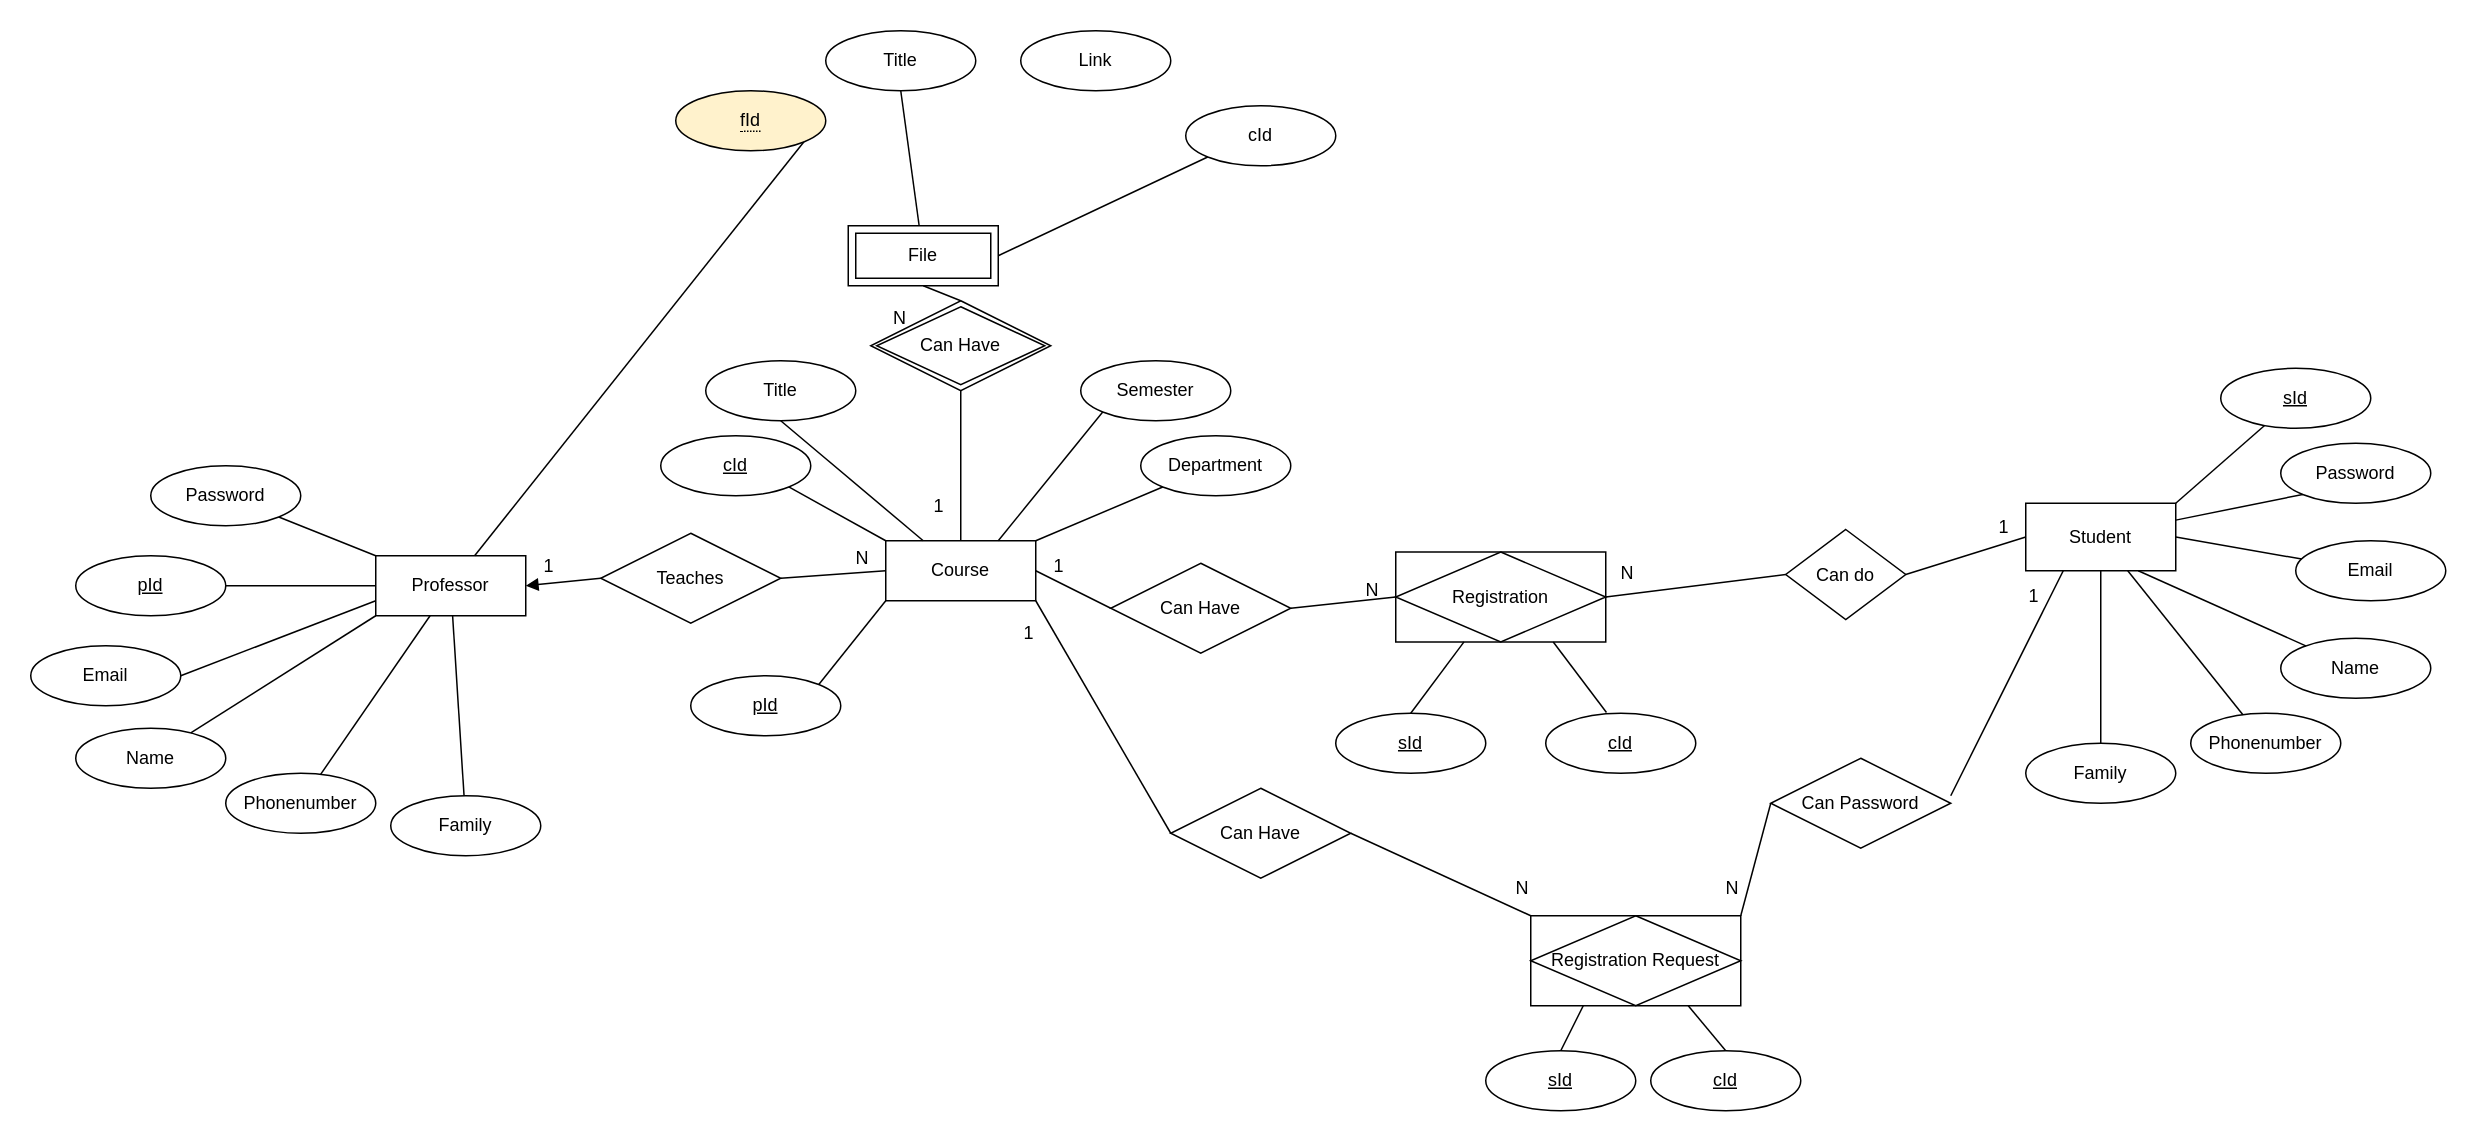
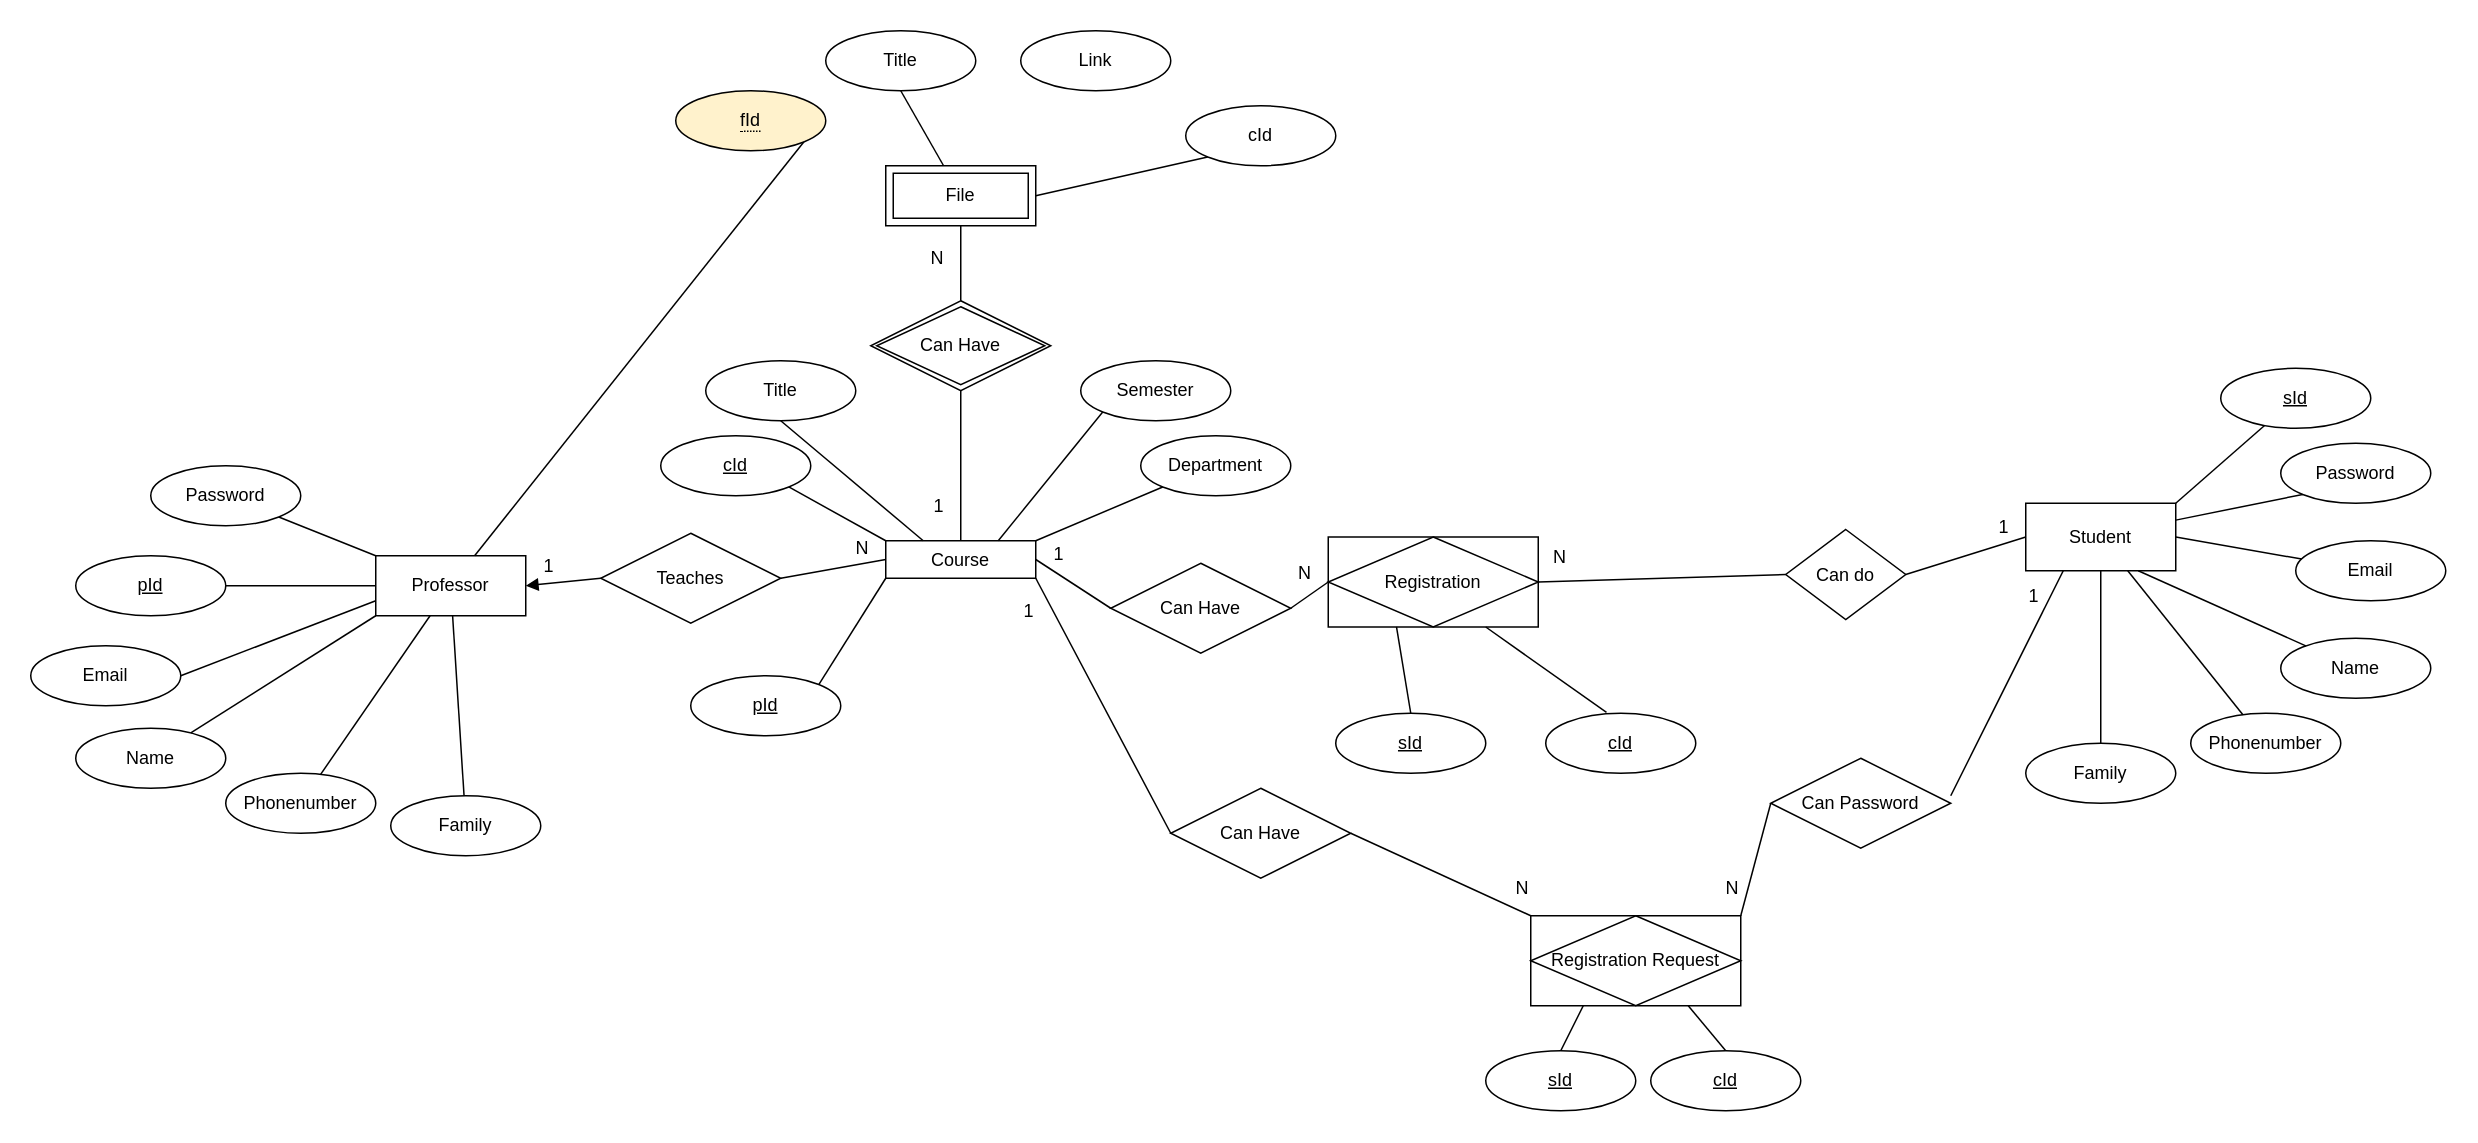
(923, 256) -> (961, 196)
(961, 571) -> (961, 560)
(1501, 597) -> (1433, 582)
